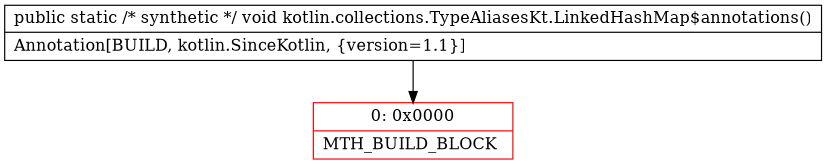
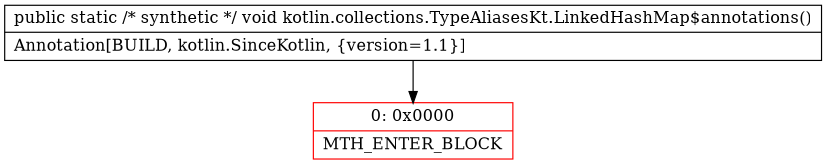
(410, 144) -> (413, 144)
